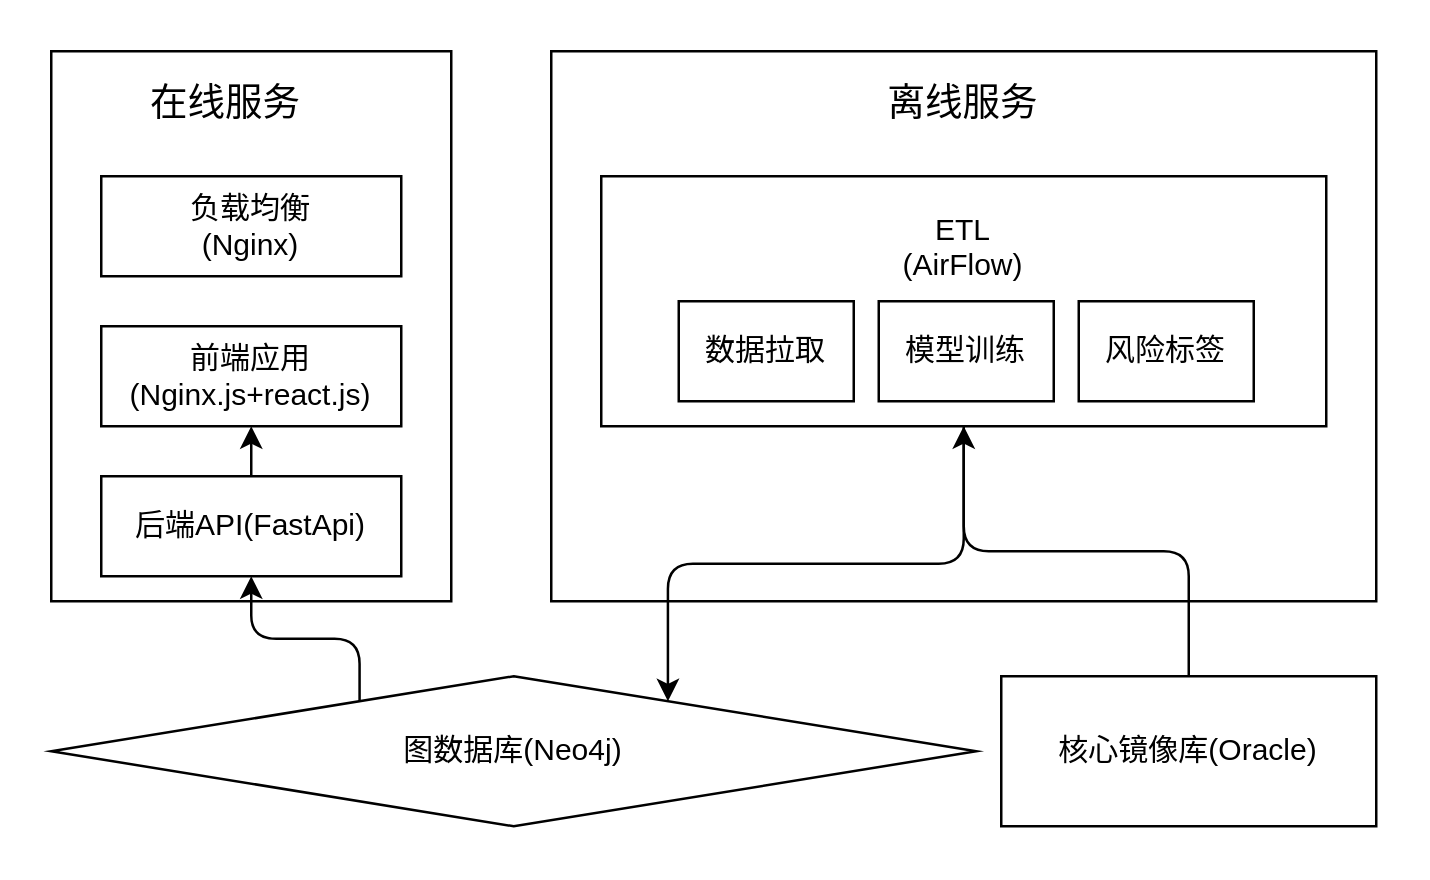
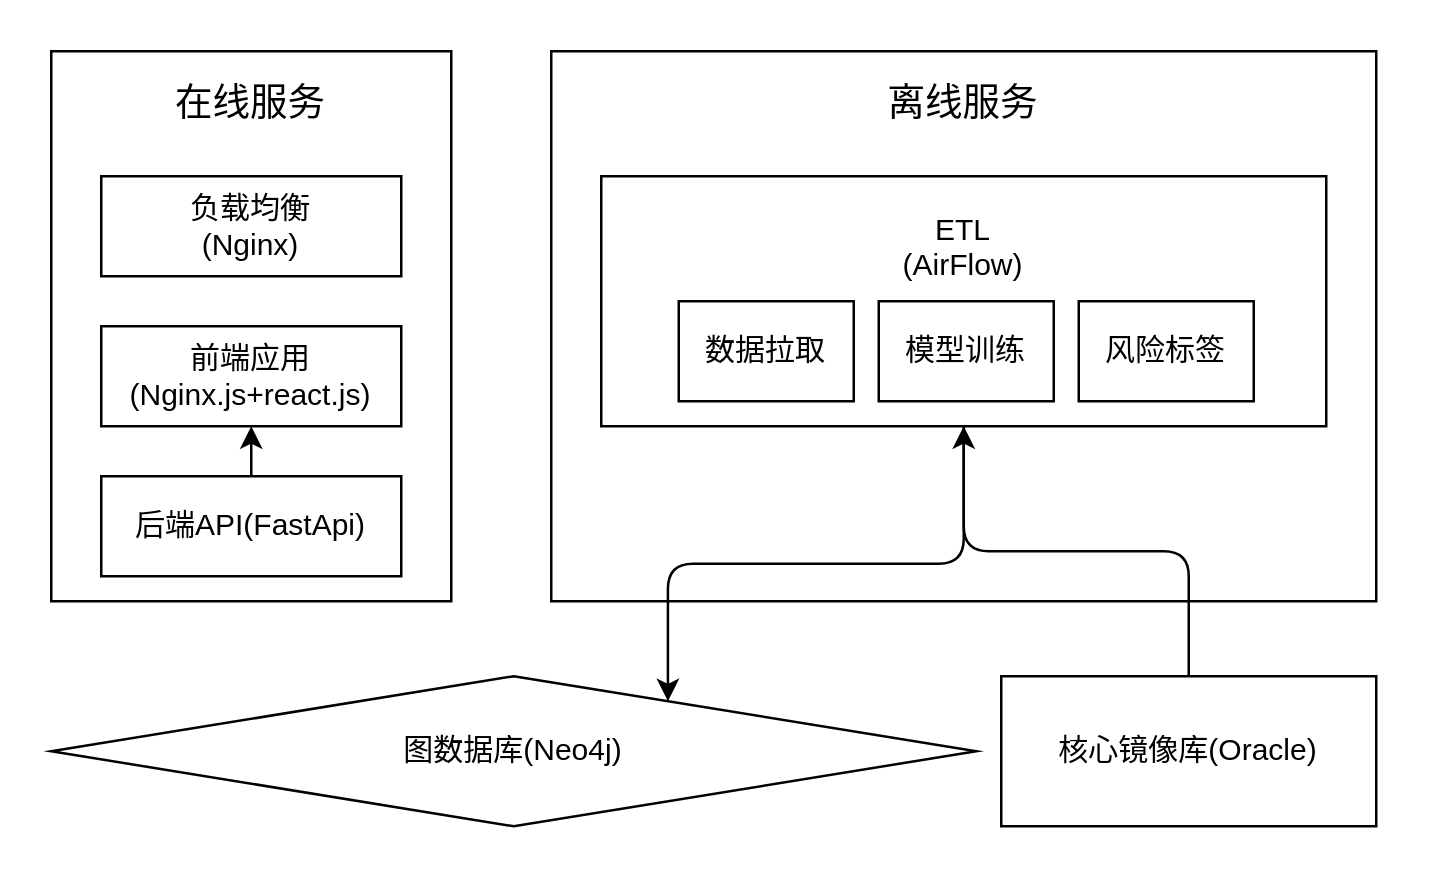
(226, 101) -> (251, 101)
(312, 639) -> none
